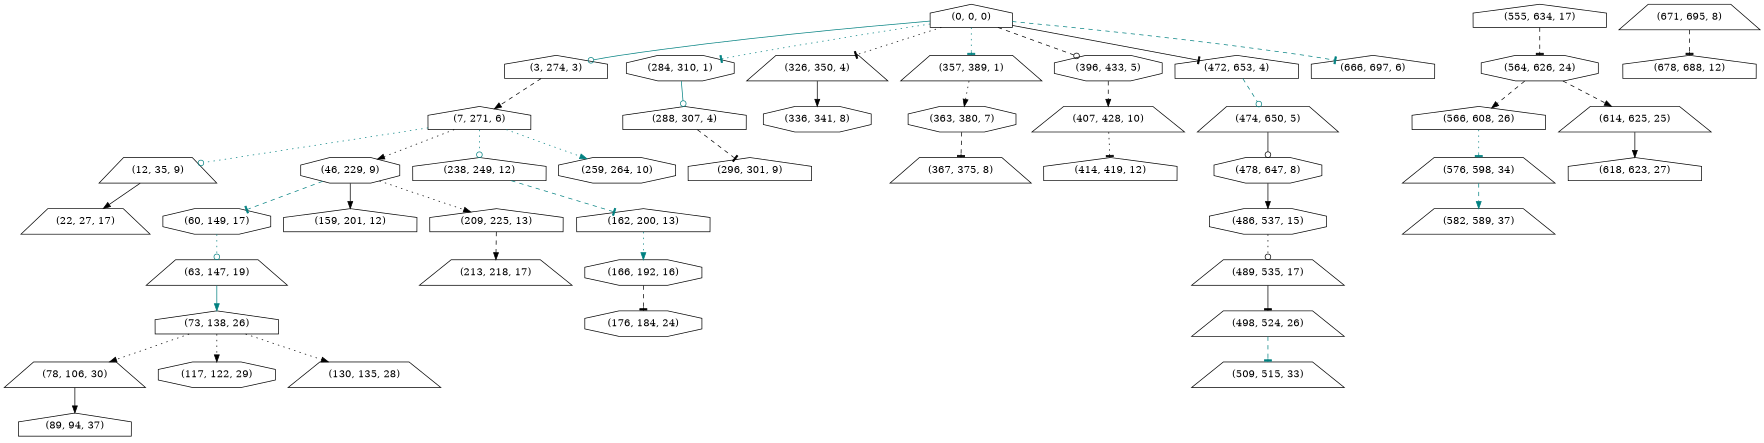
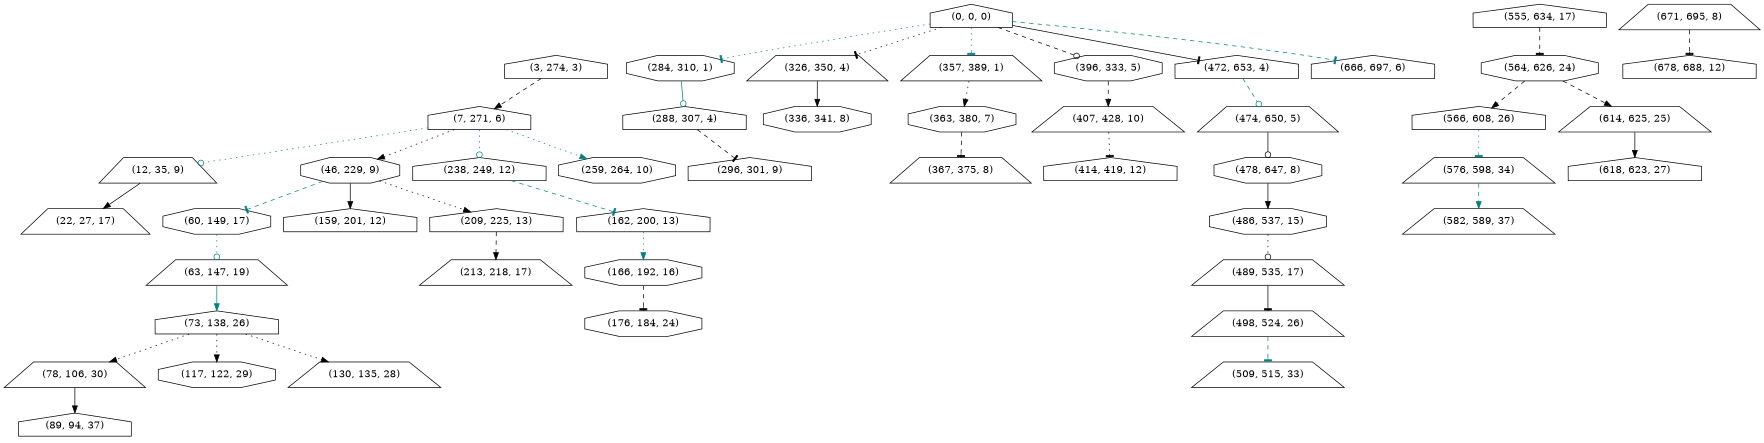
(762, 37) -> none
(1108, 68) -> (1108, 68)
